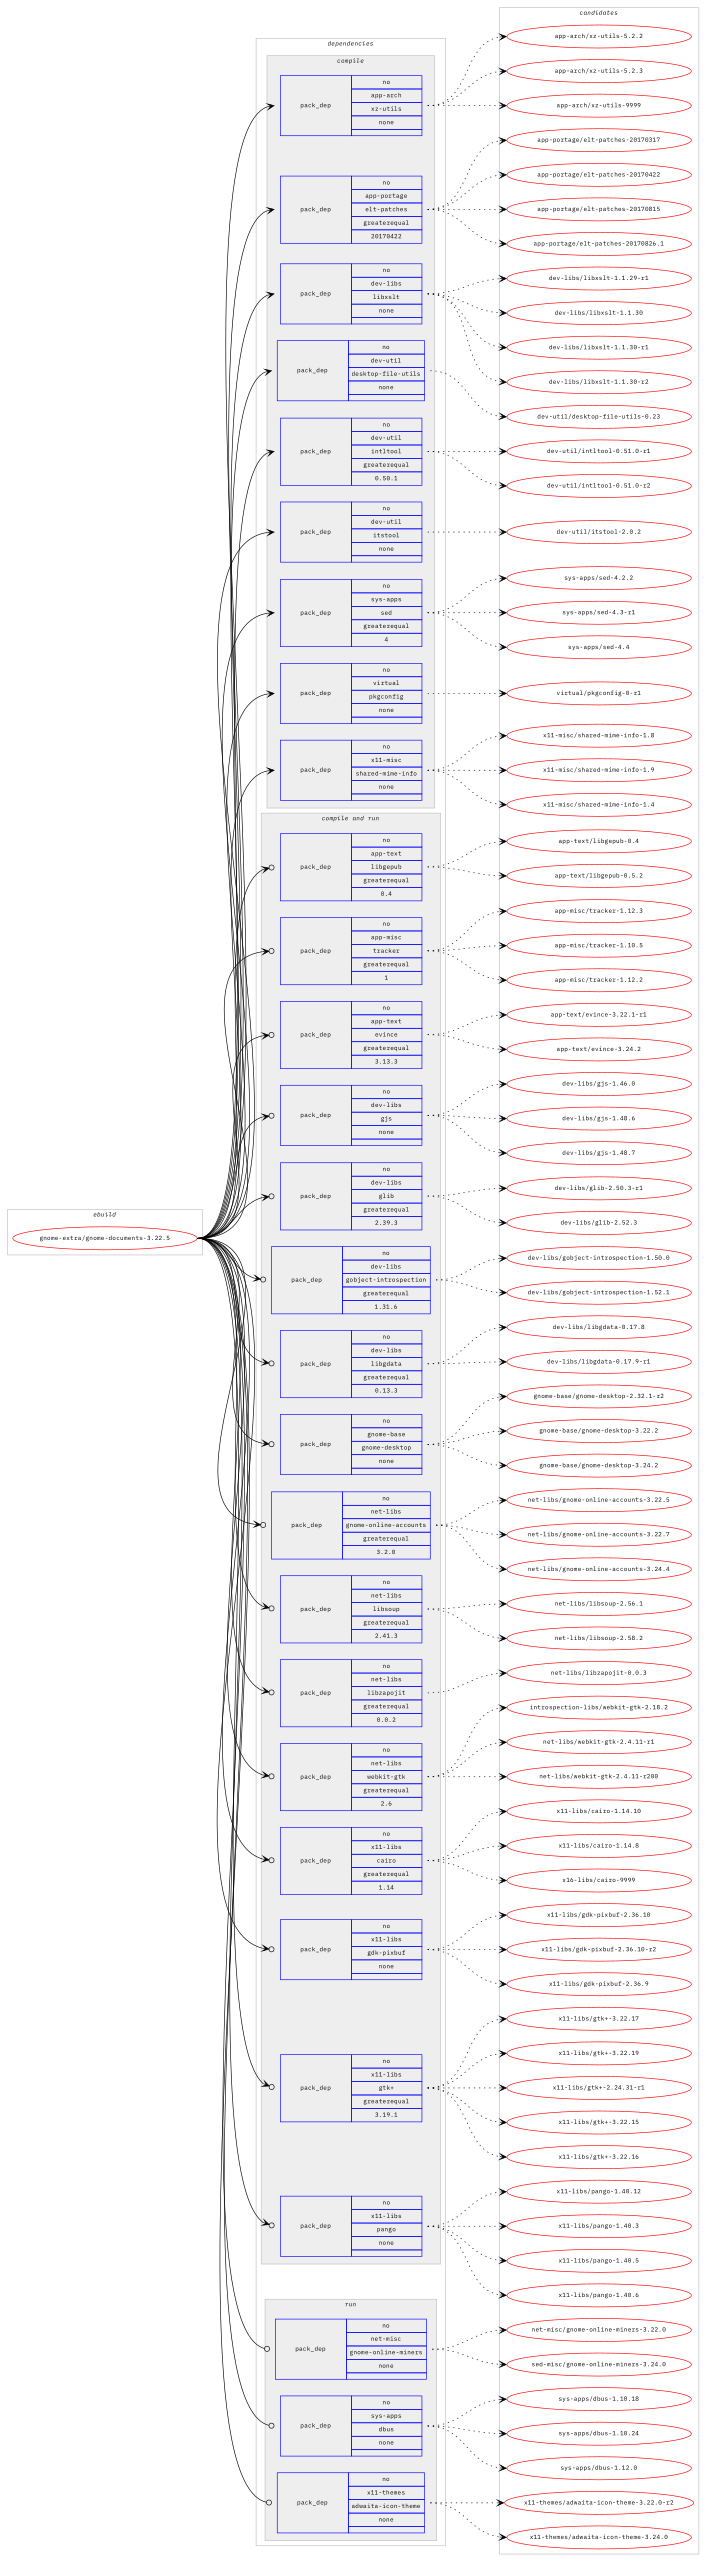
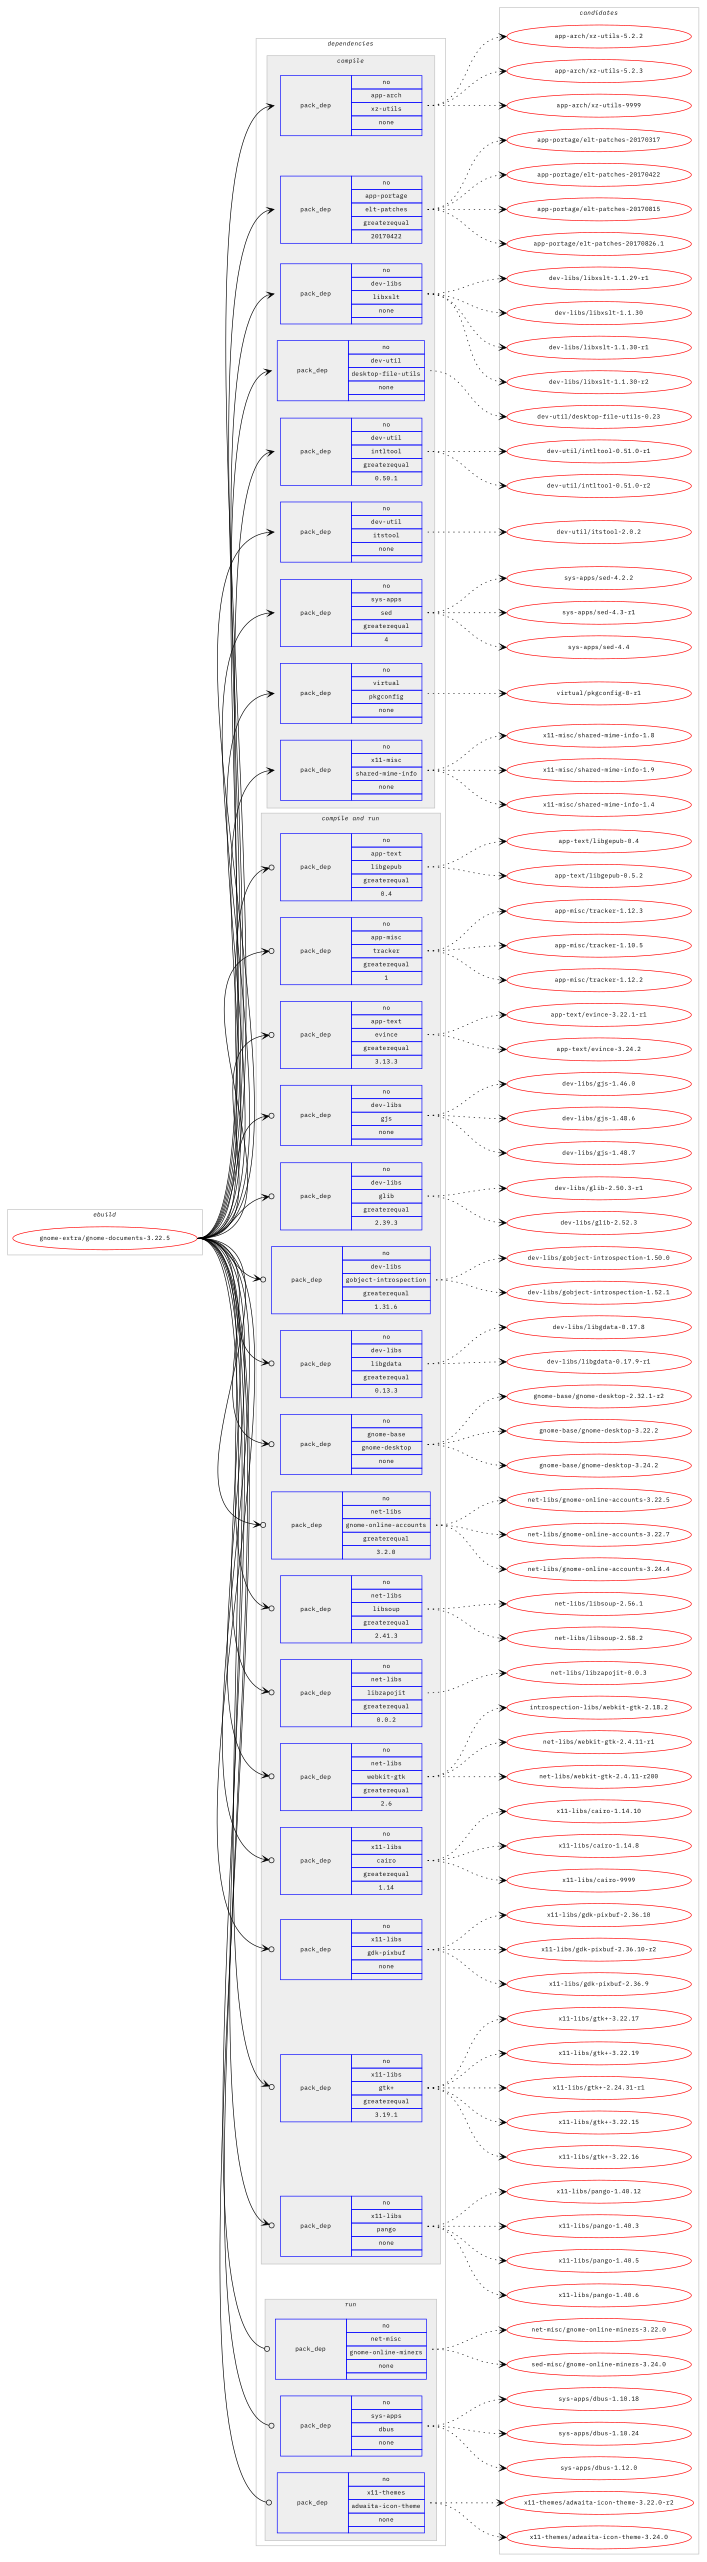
(599, 1880) -> (599, 1880)
